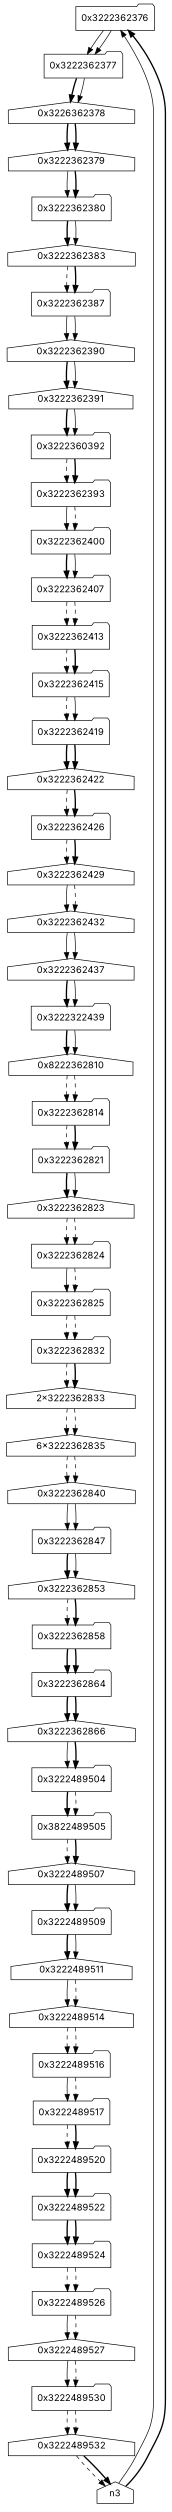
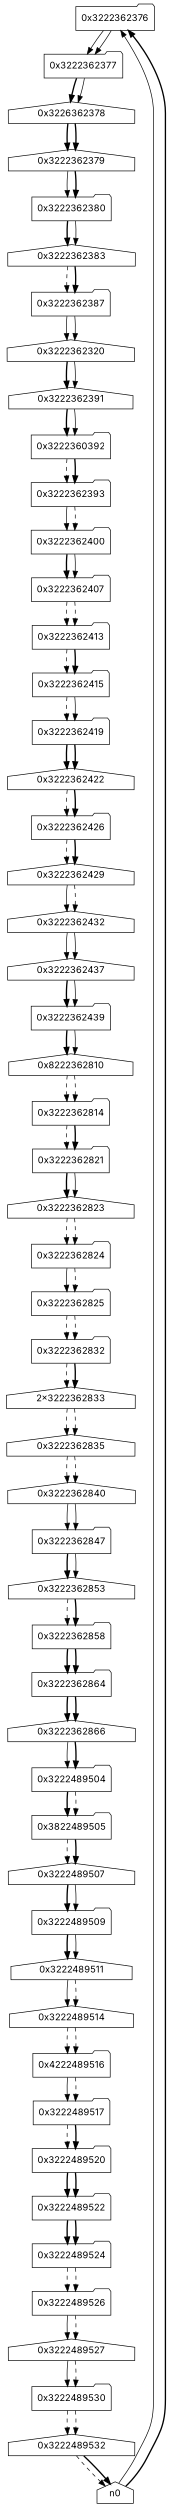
(71, 352) -> (71, 352)
(71, 1018) -> (71, 1018)
(71, 1447) -> (71, 1447)
(72, 2065) -> (72, 2065)
(115, 2494) -> (115, 2494)
